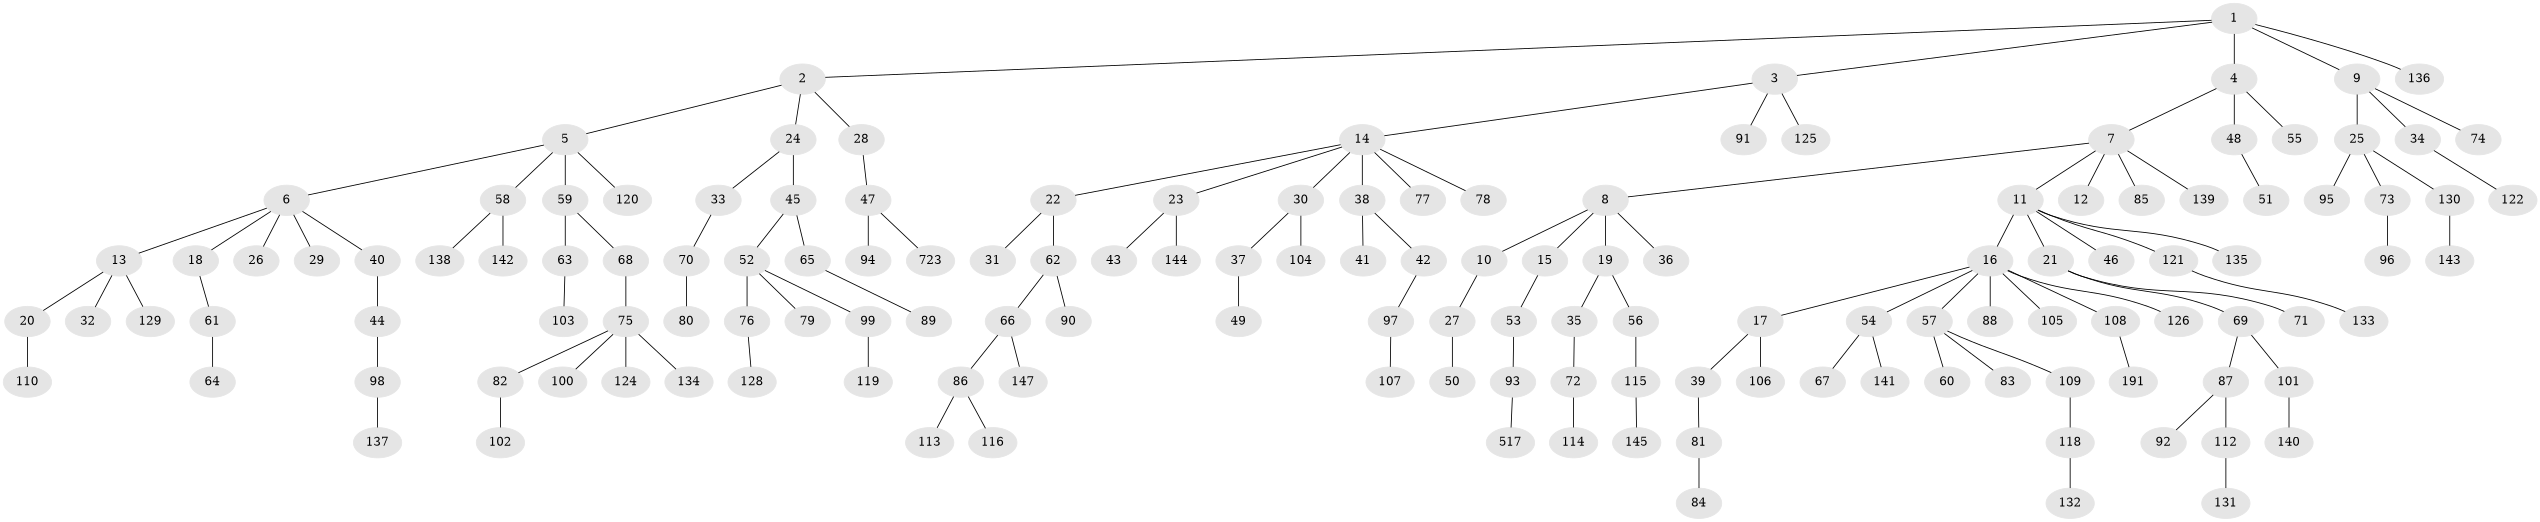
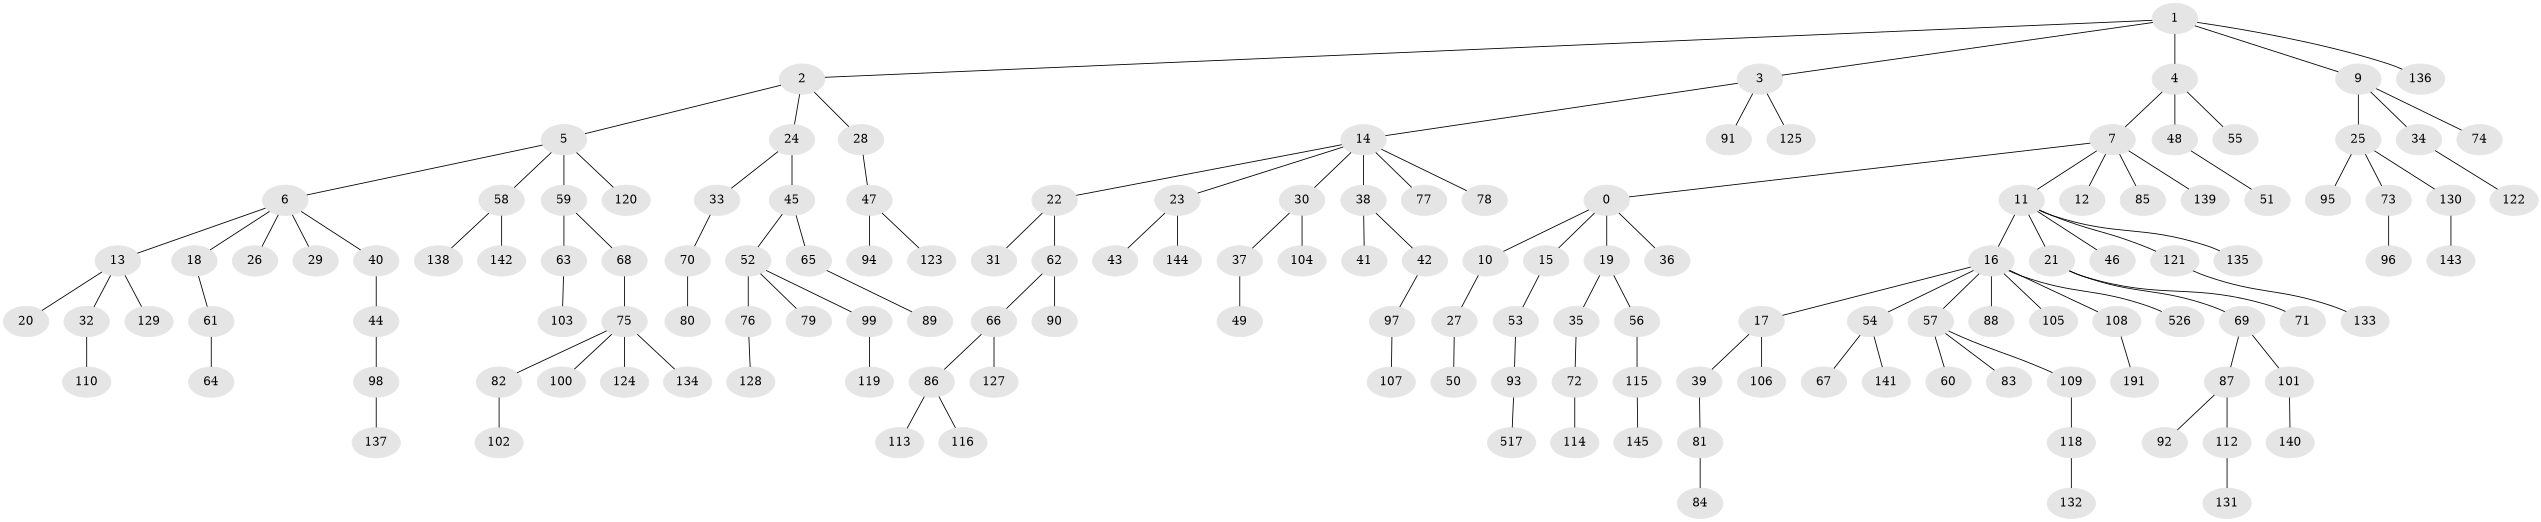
(1606, 200) -> (1607, 200)
(931, 261) -> (932, 261)
(2179, 322) -> (2180, 322)
(27, 352) -> (87, 352)
(1023, 382) -> (994, 382)
